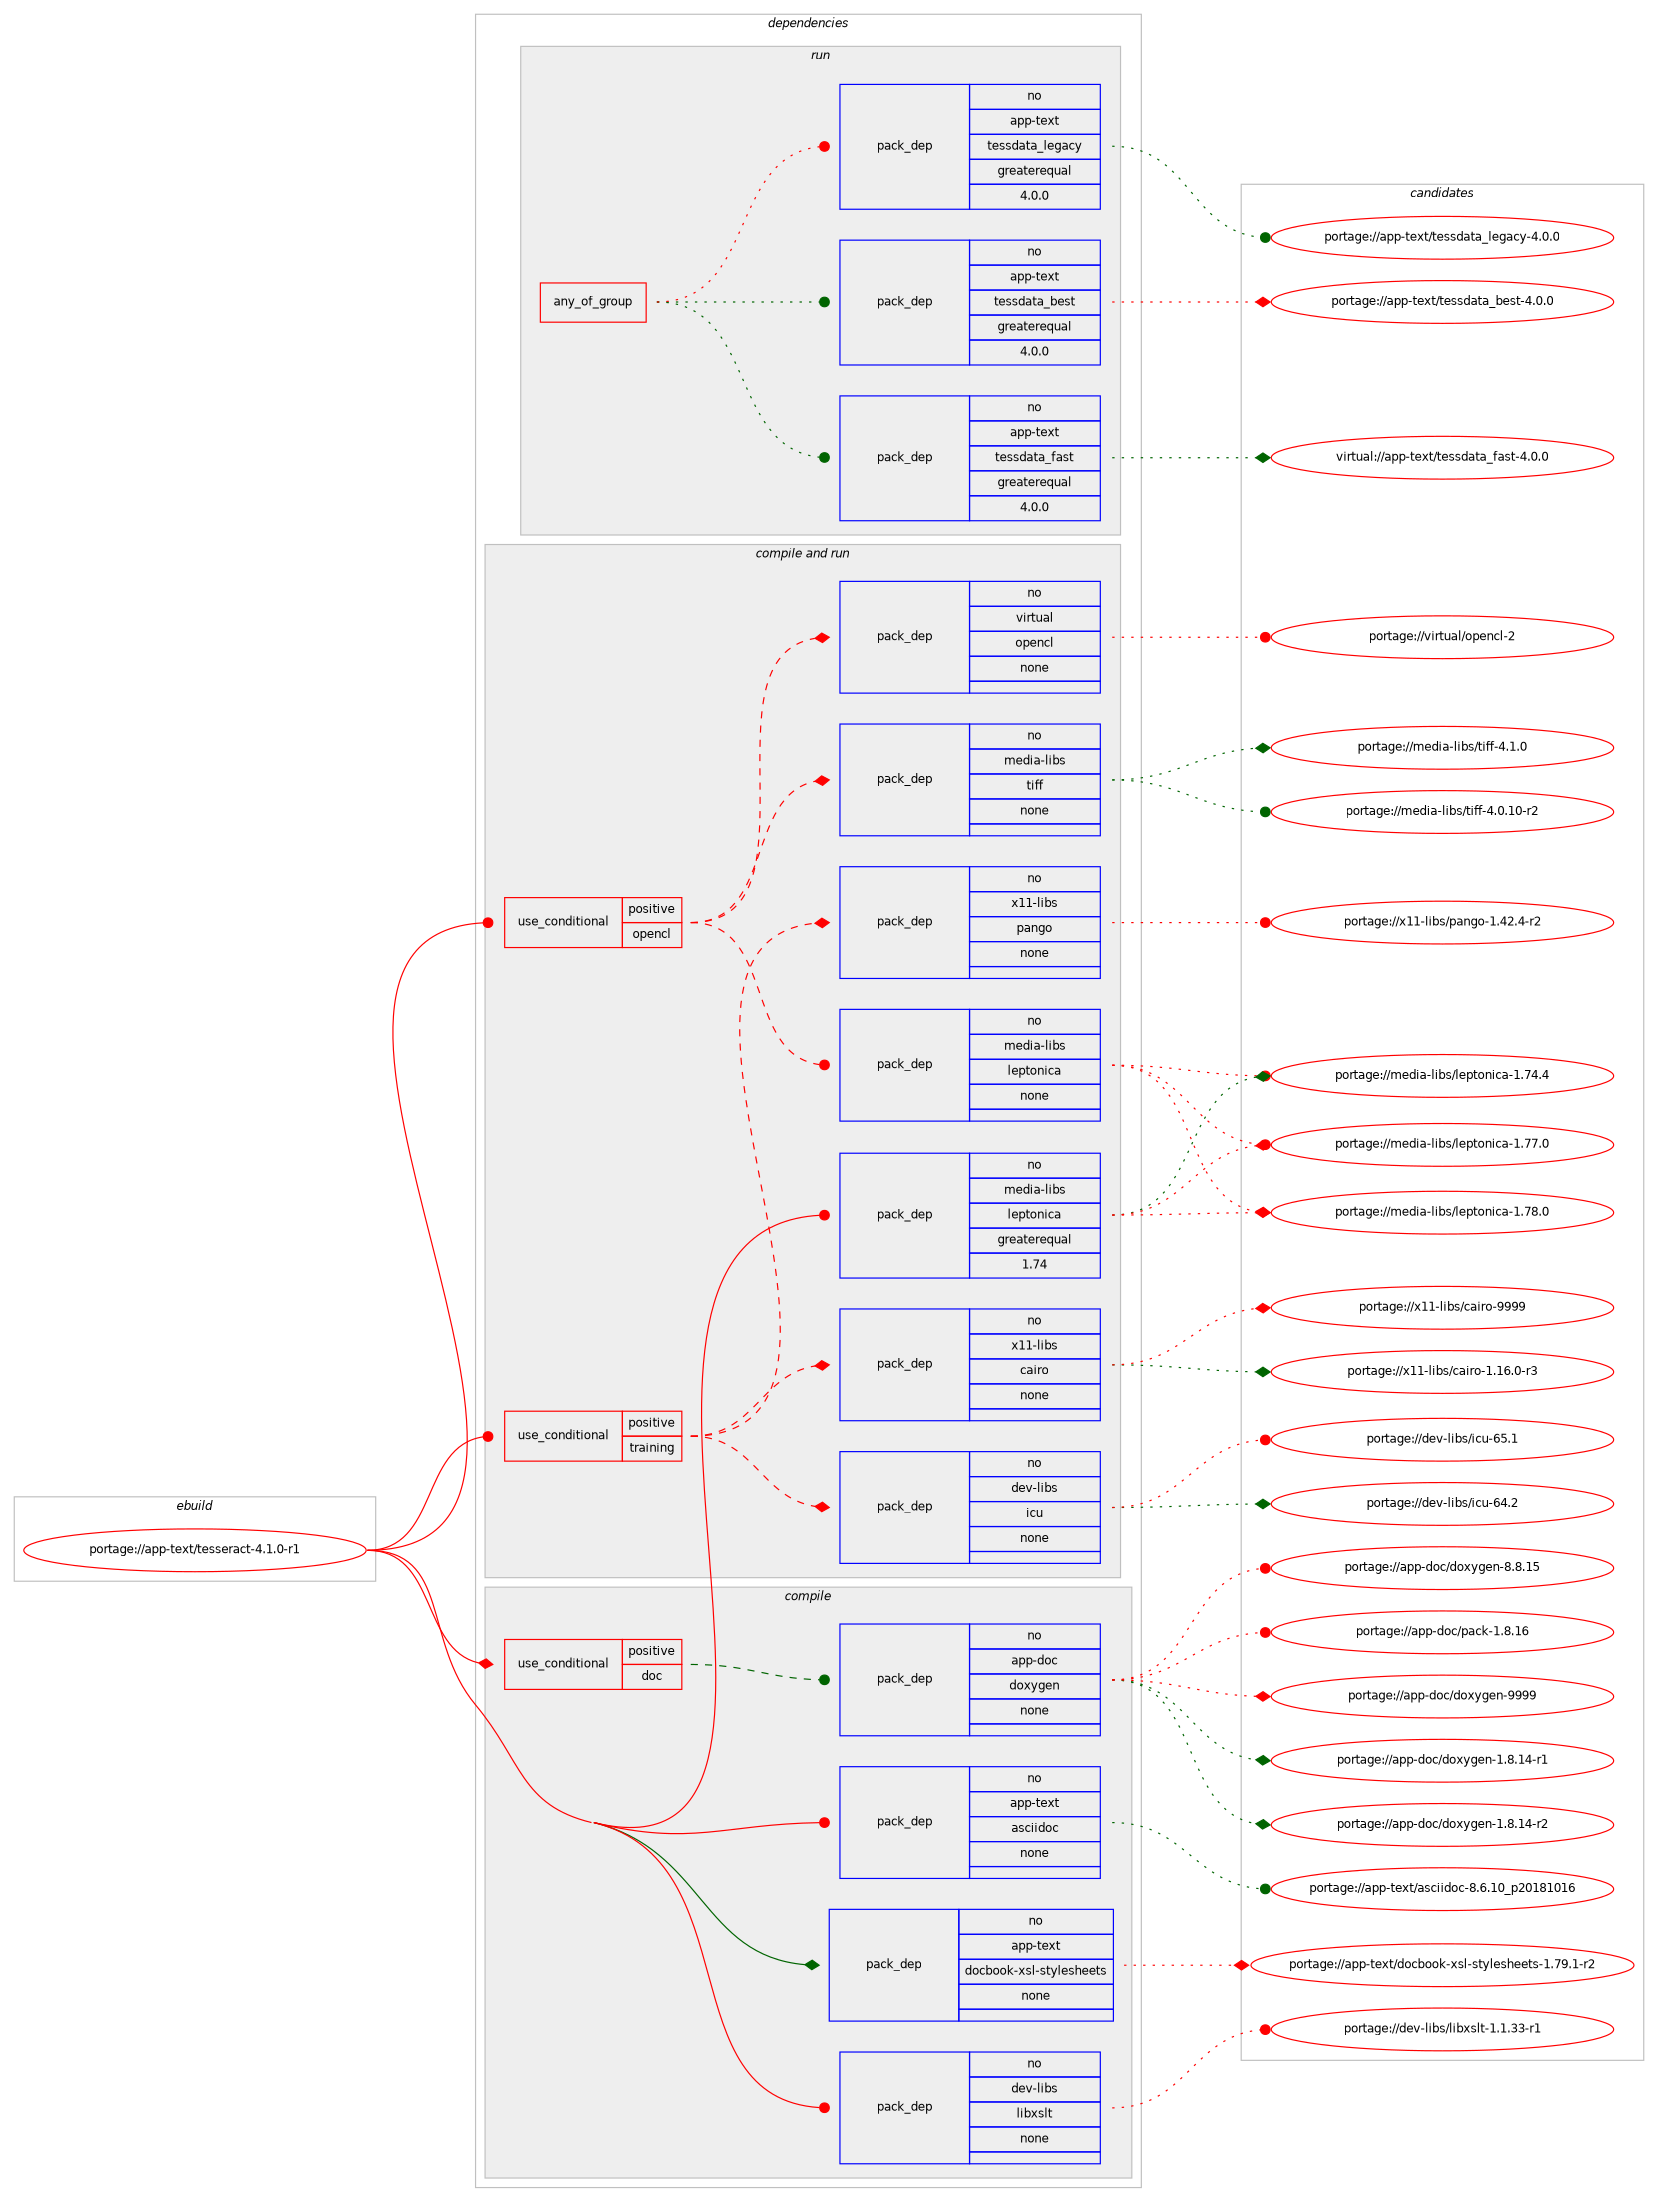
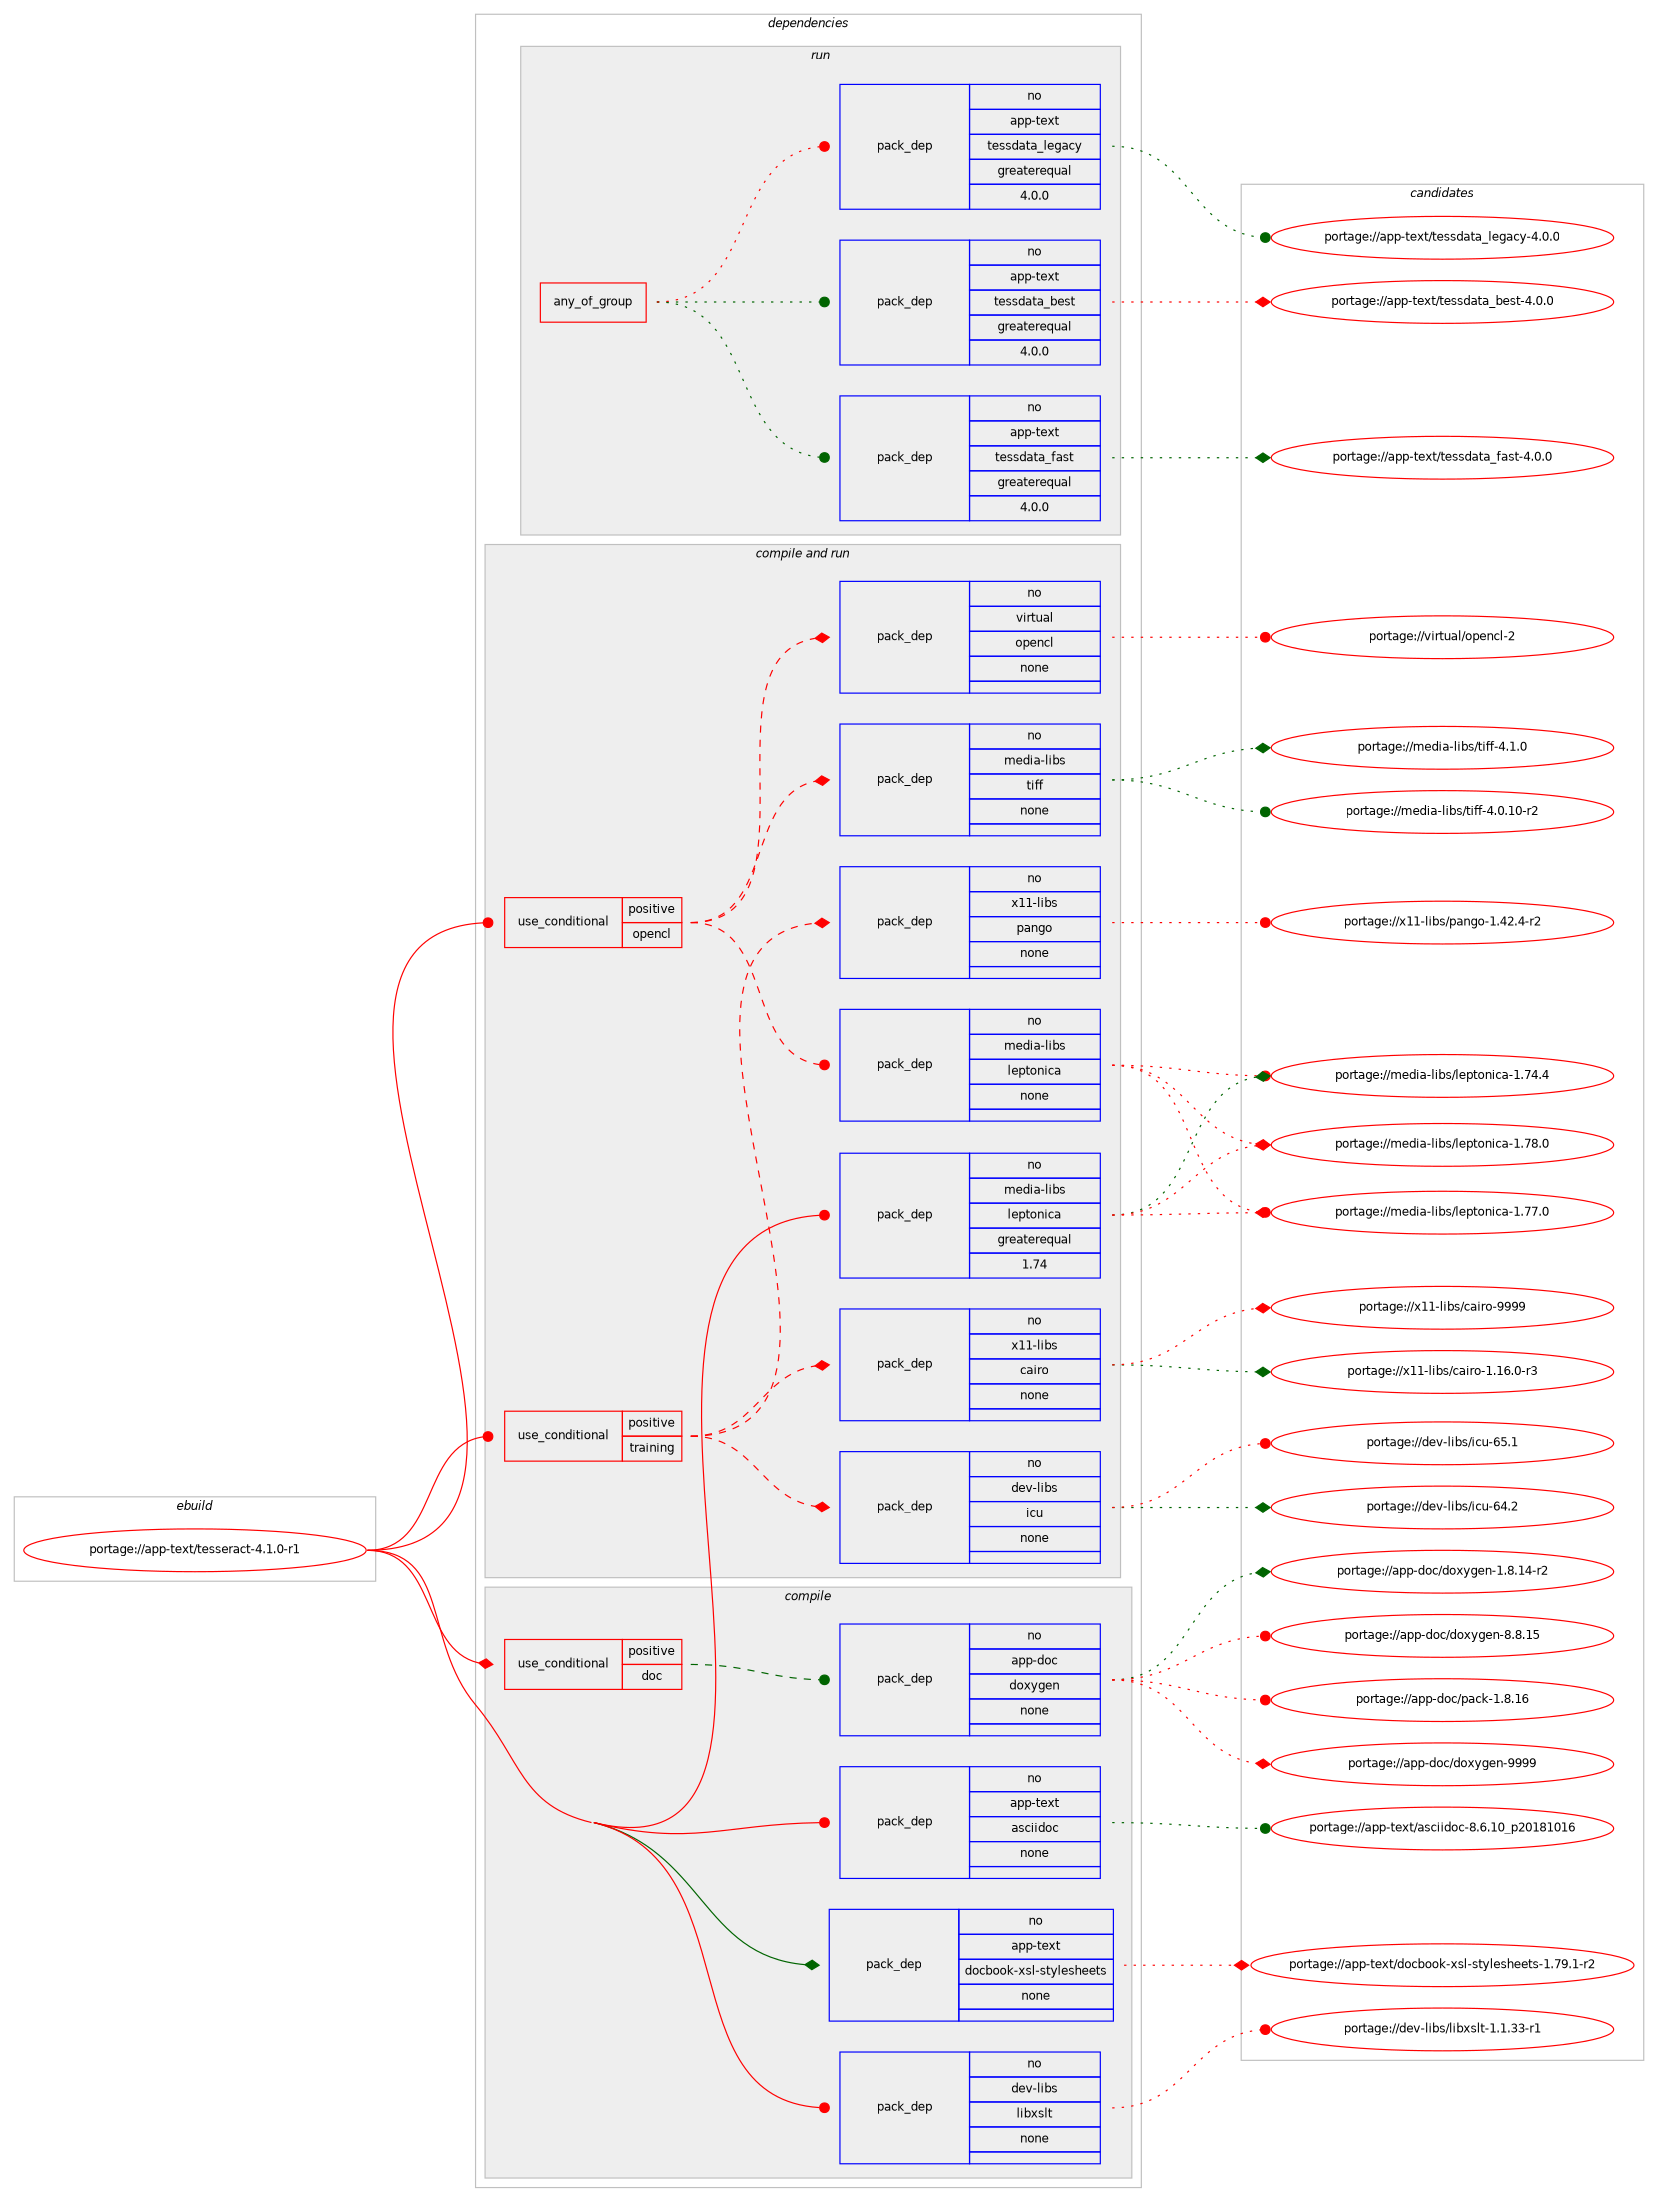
(1442, 458) -> (1442, 458)
(1442, 1761) -> none
